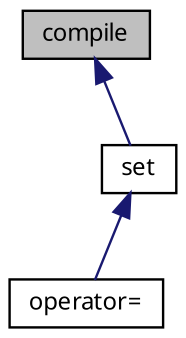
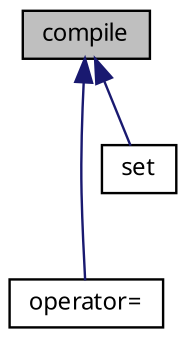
(108, 248) -> (81, 181)
